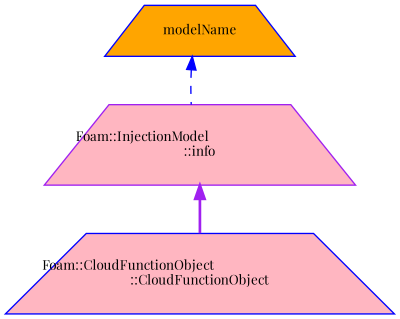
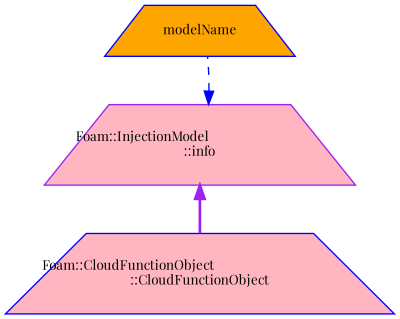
(191, 87) -> (209, 74)
